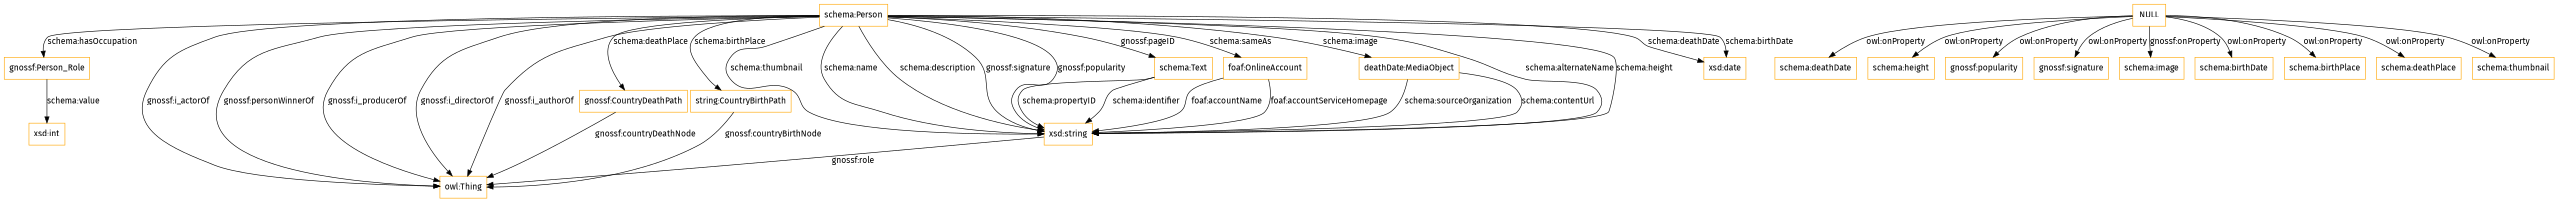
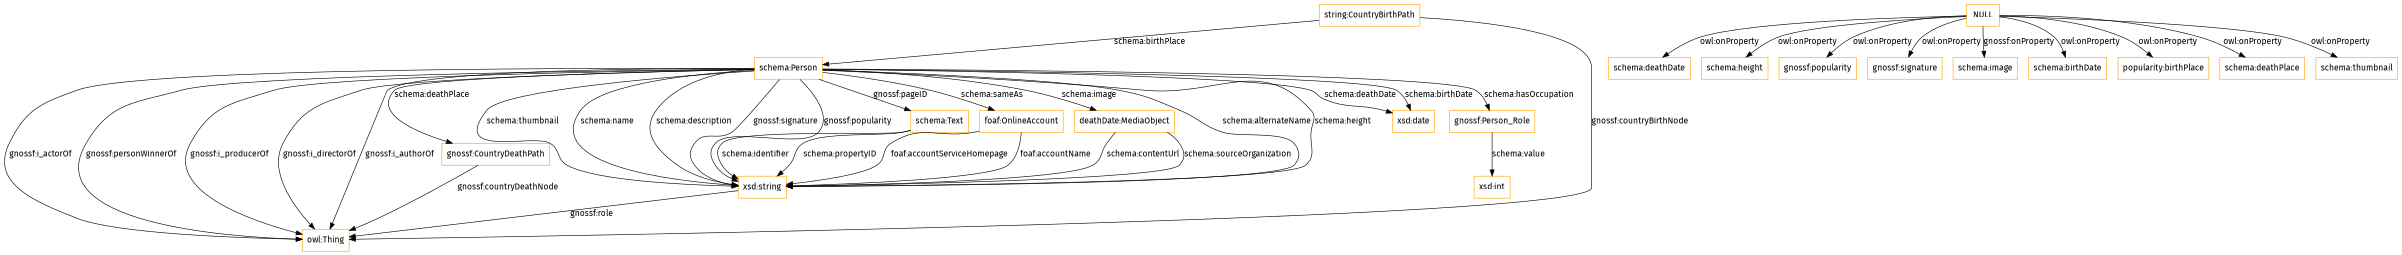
(712, 27) -> (1074, 42)
(2325, 68) -> (2163, 68)
